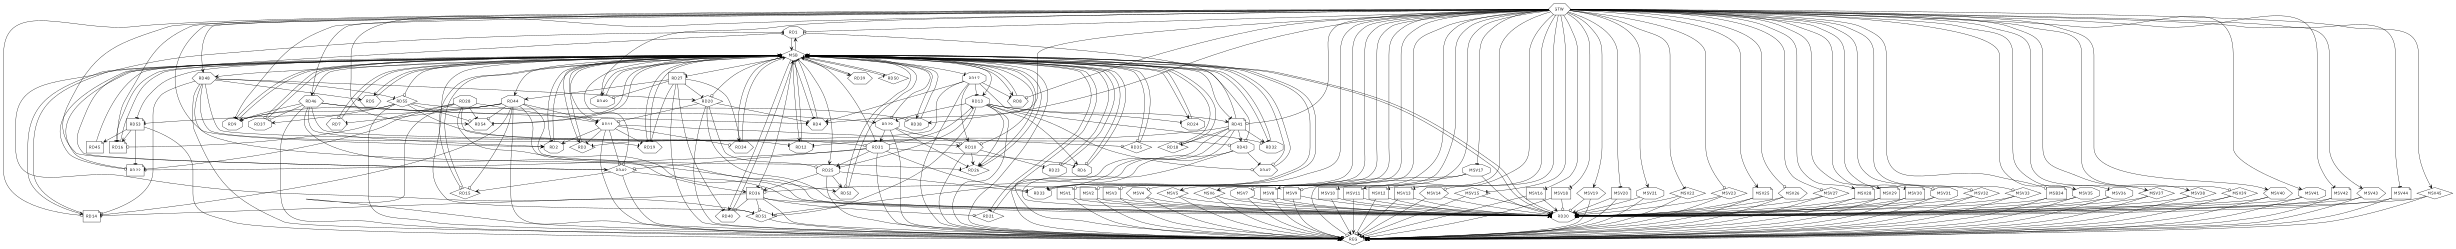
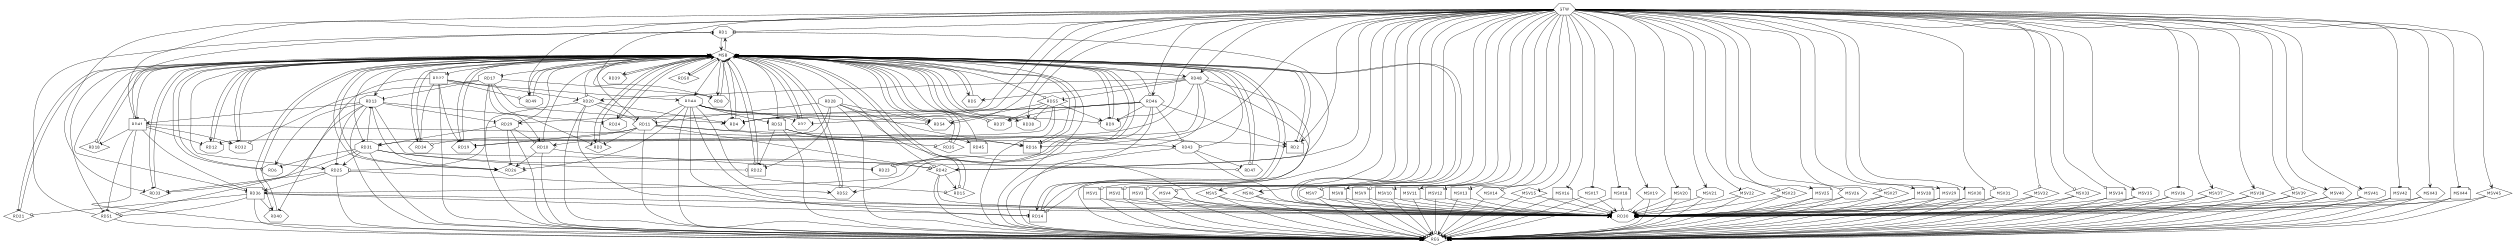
none -> (1090, 26)
(554, 147) -> (1295, 147)
(1412, 181) -> (1510, 137)
(1039, 193) -> (155, 193)
(2057, 193) -> (2116, 193)
